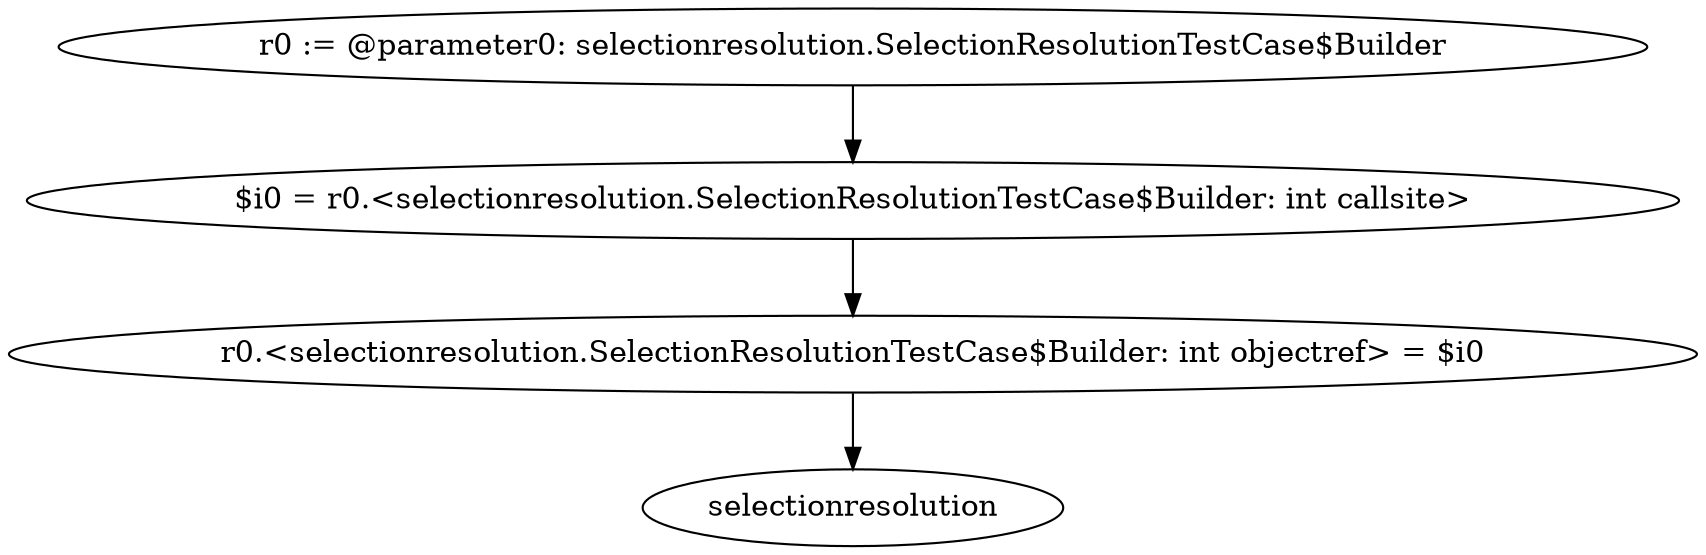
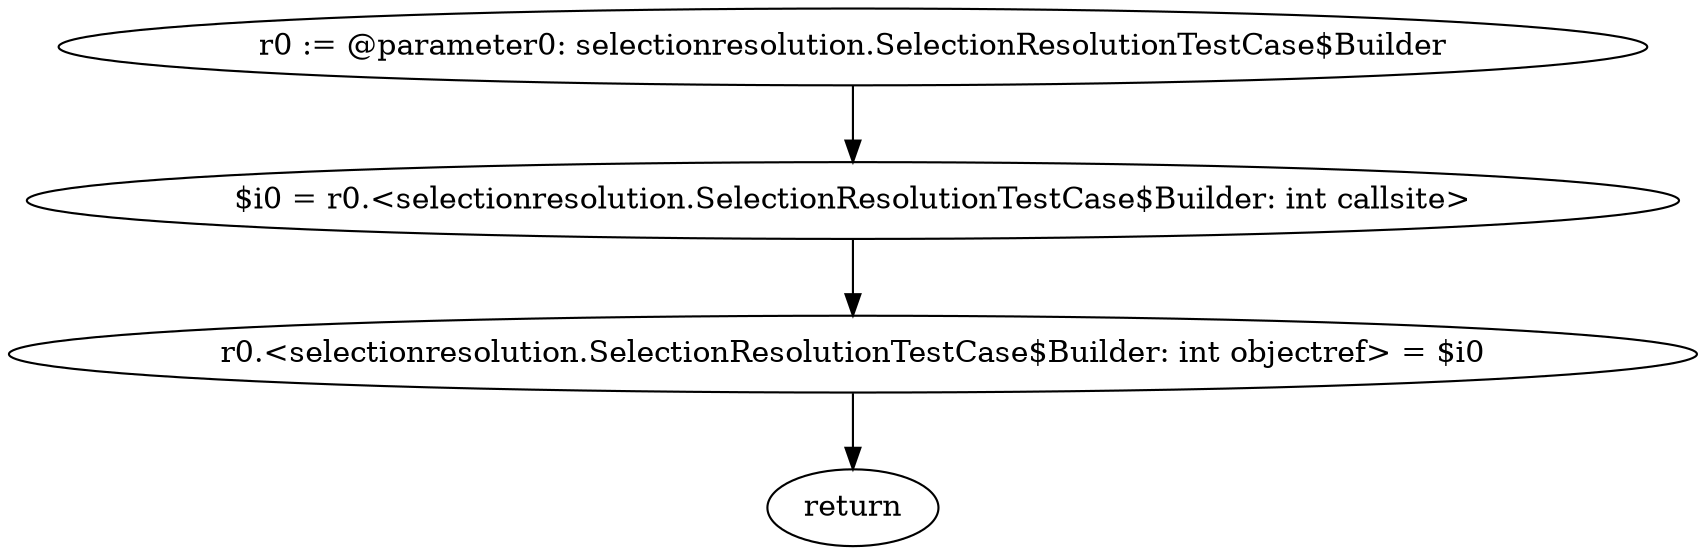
(853, 508) -> (853, 508)
